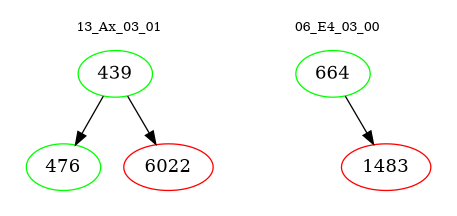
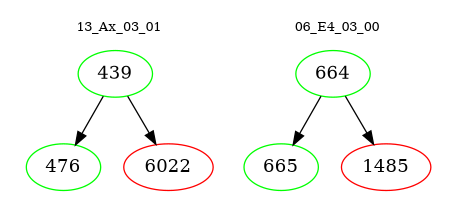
none -> (281, 167)
(386, 167) -> (386, 167)
